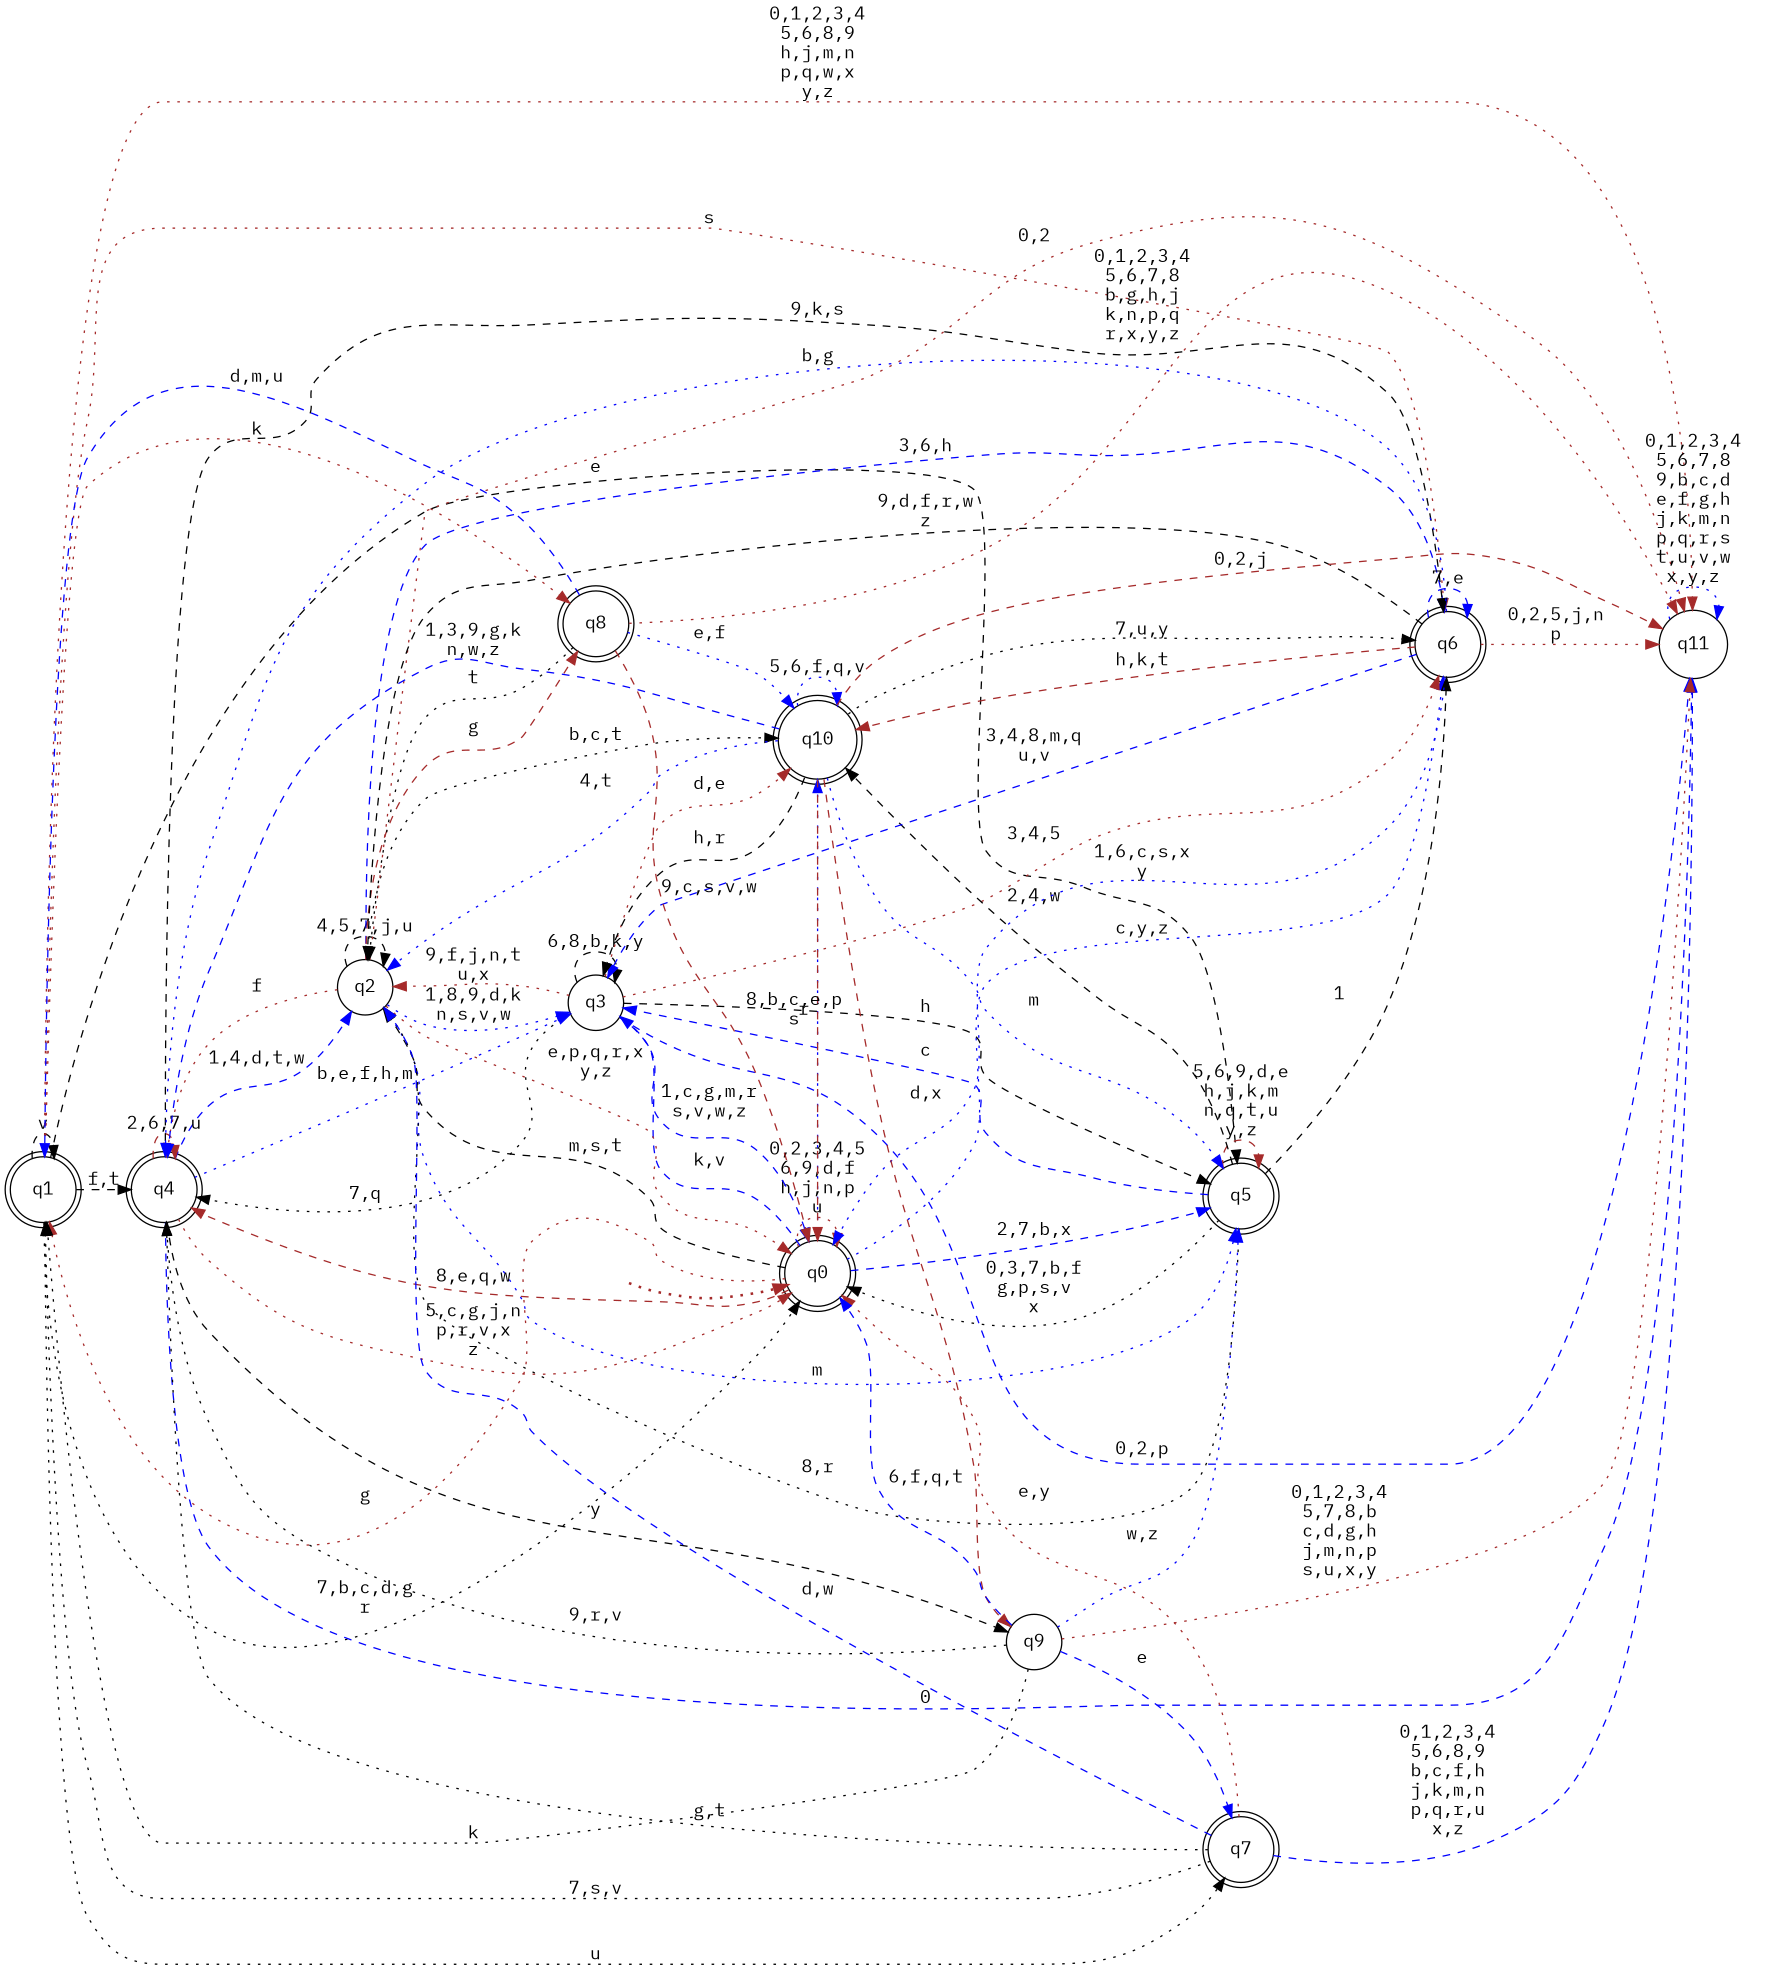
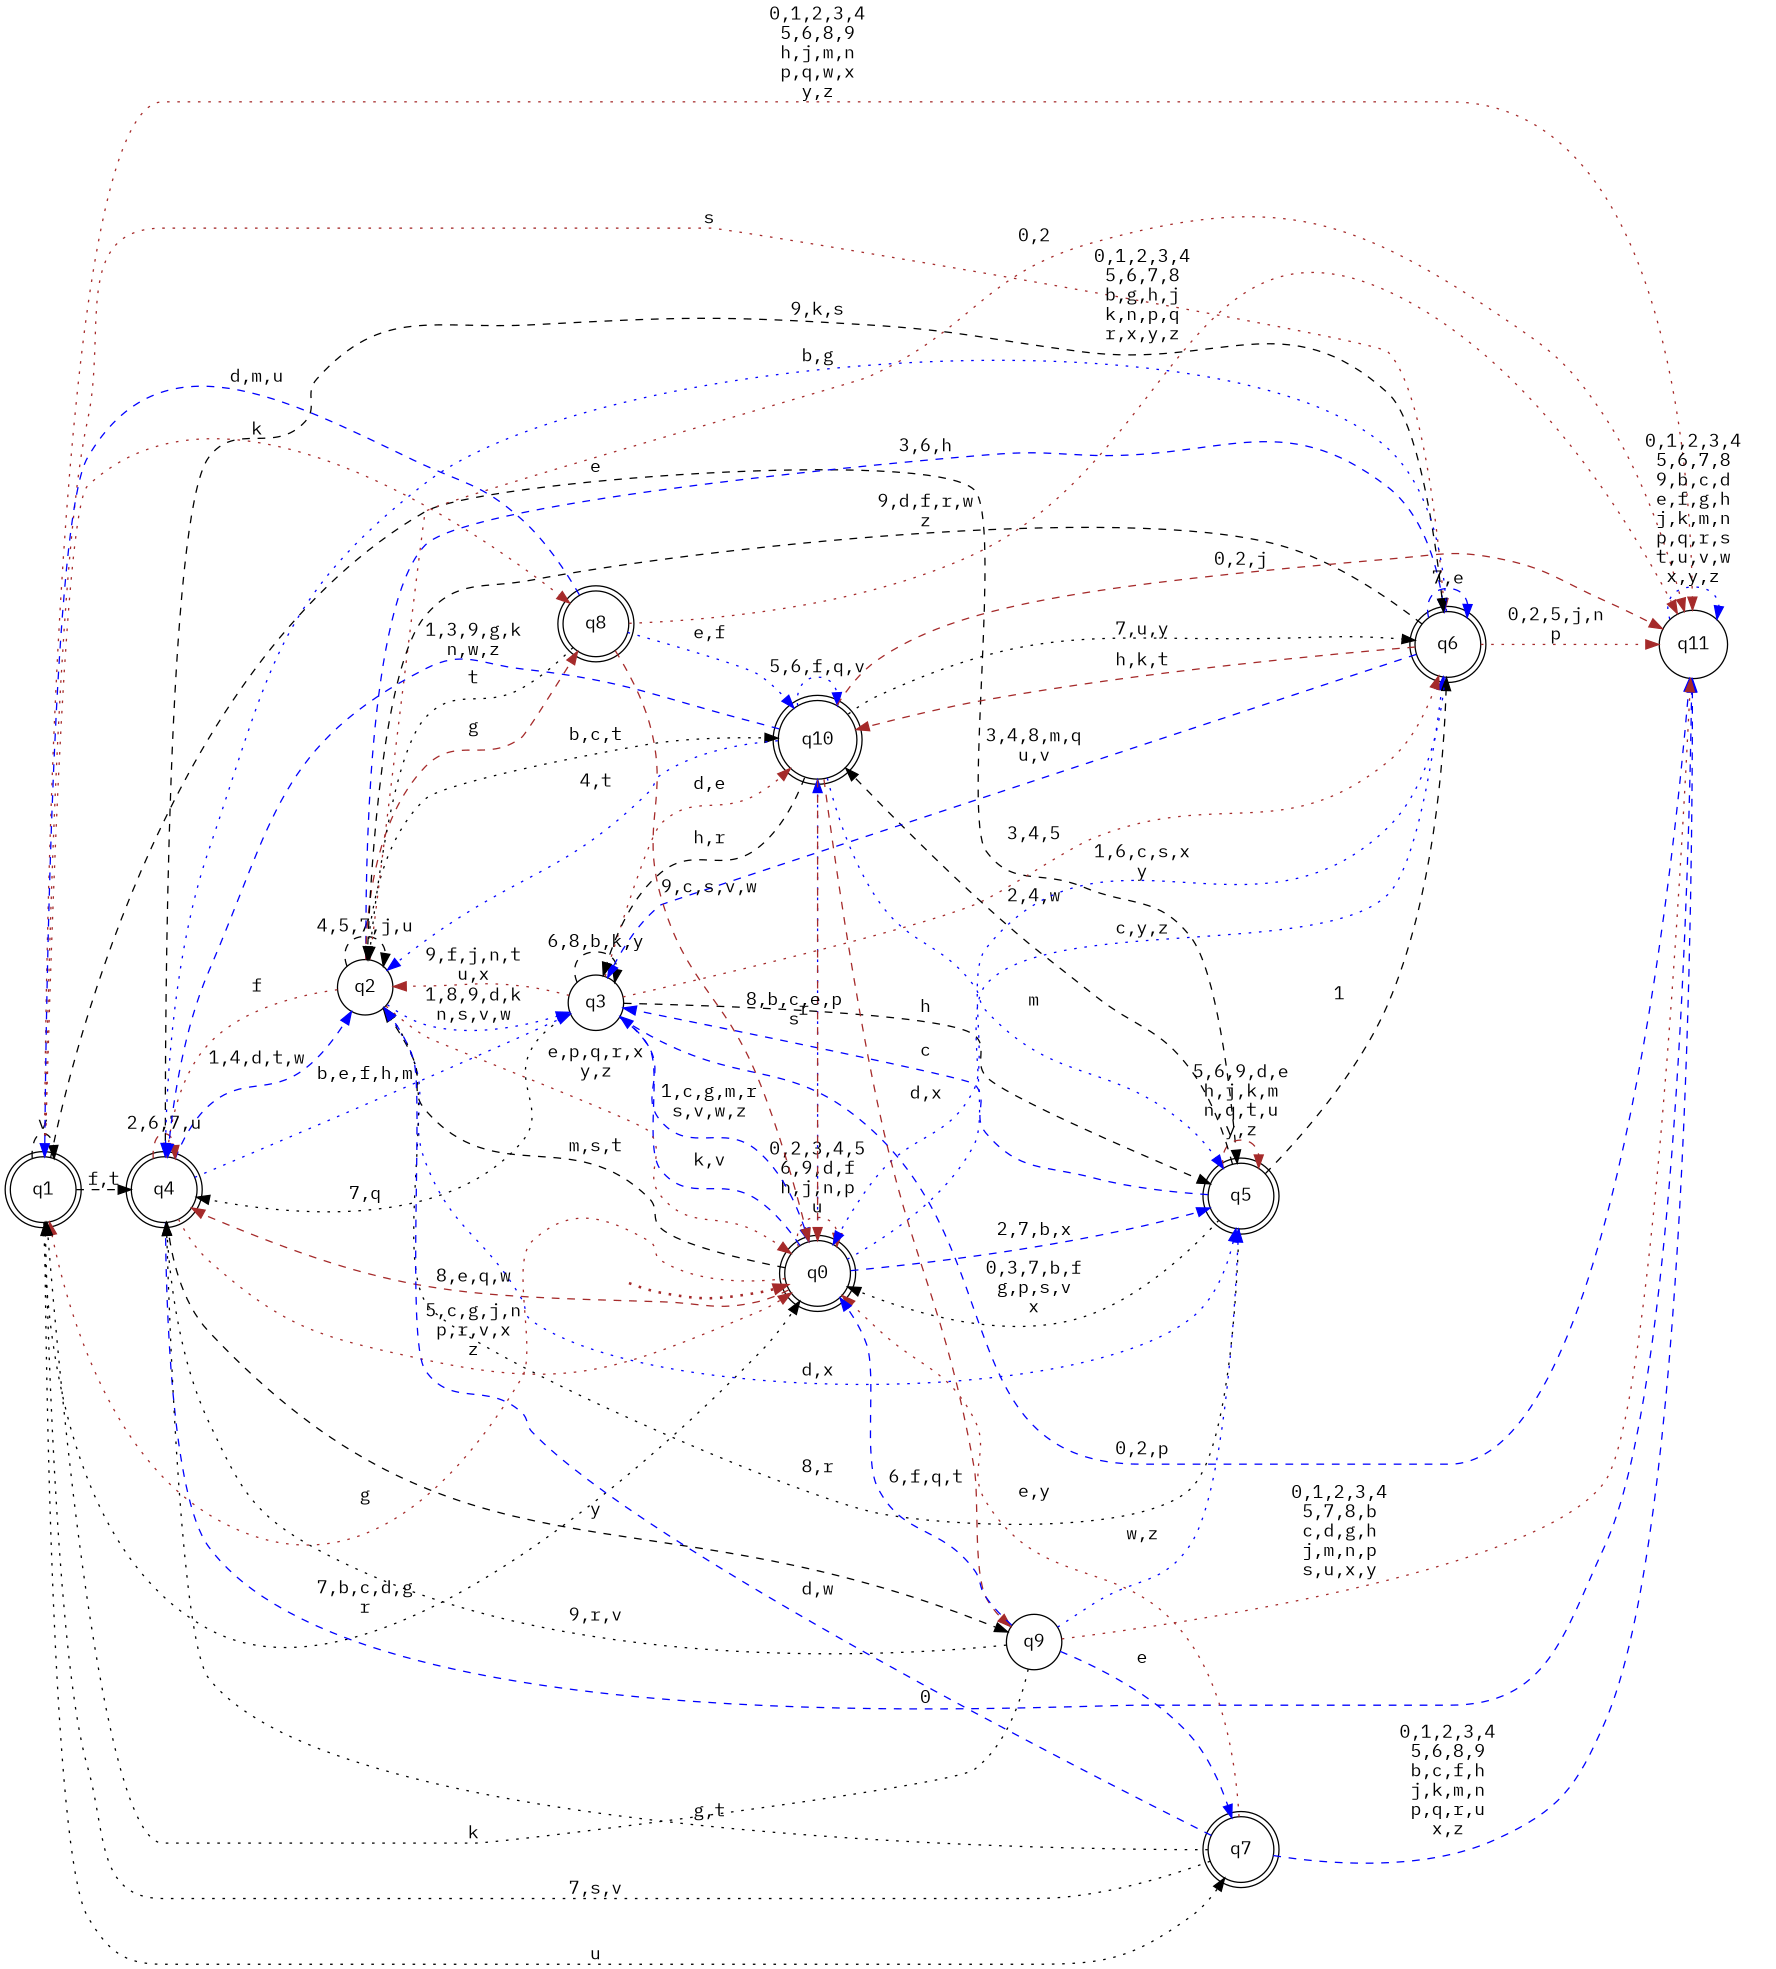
(818, 1371) -> (818, 1371)
